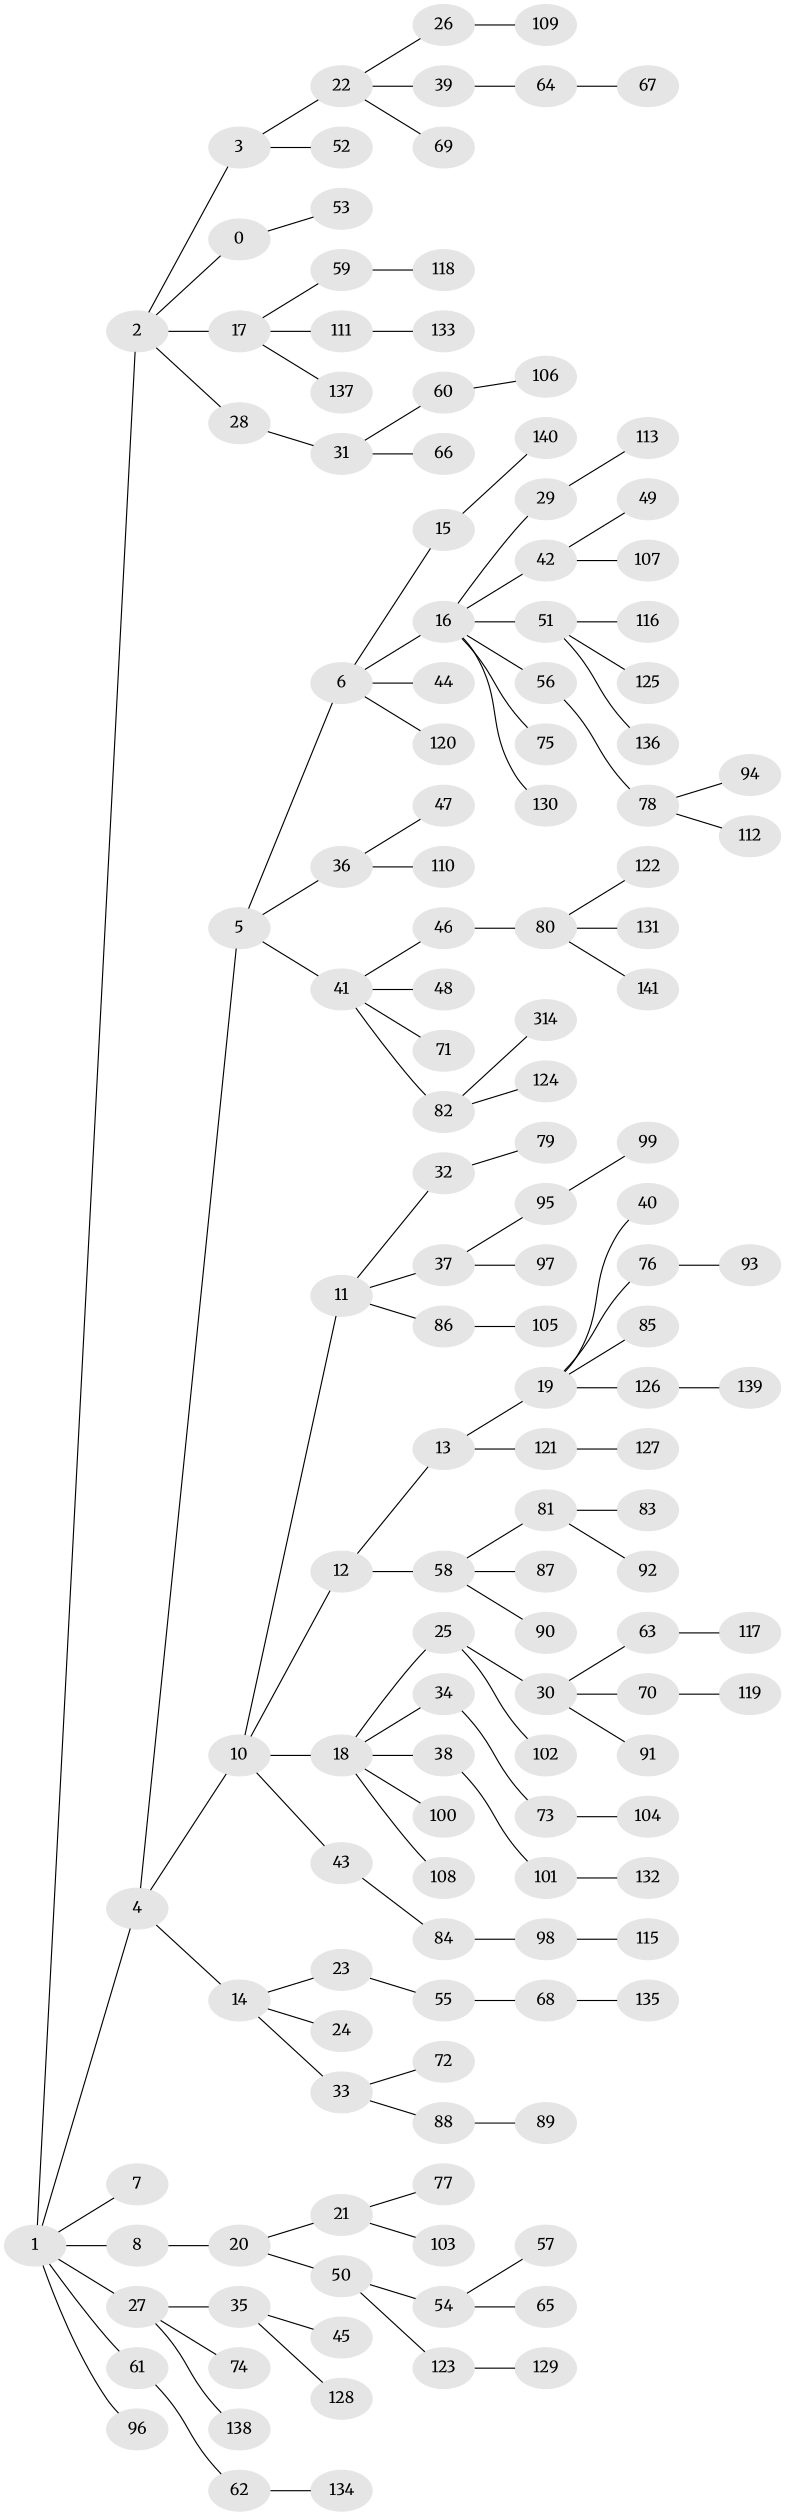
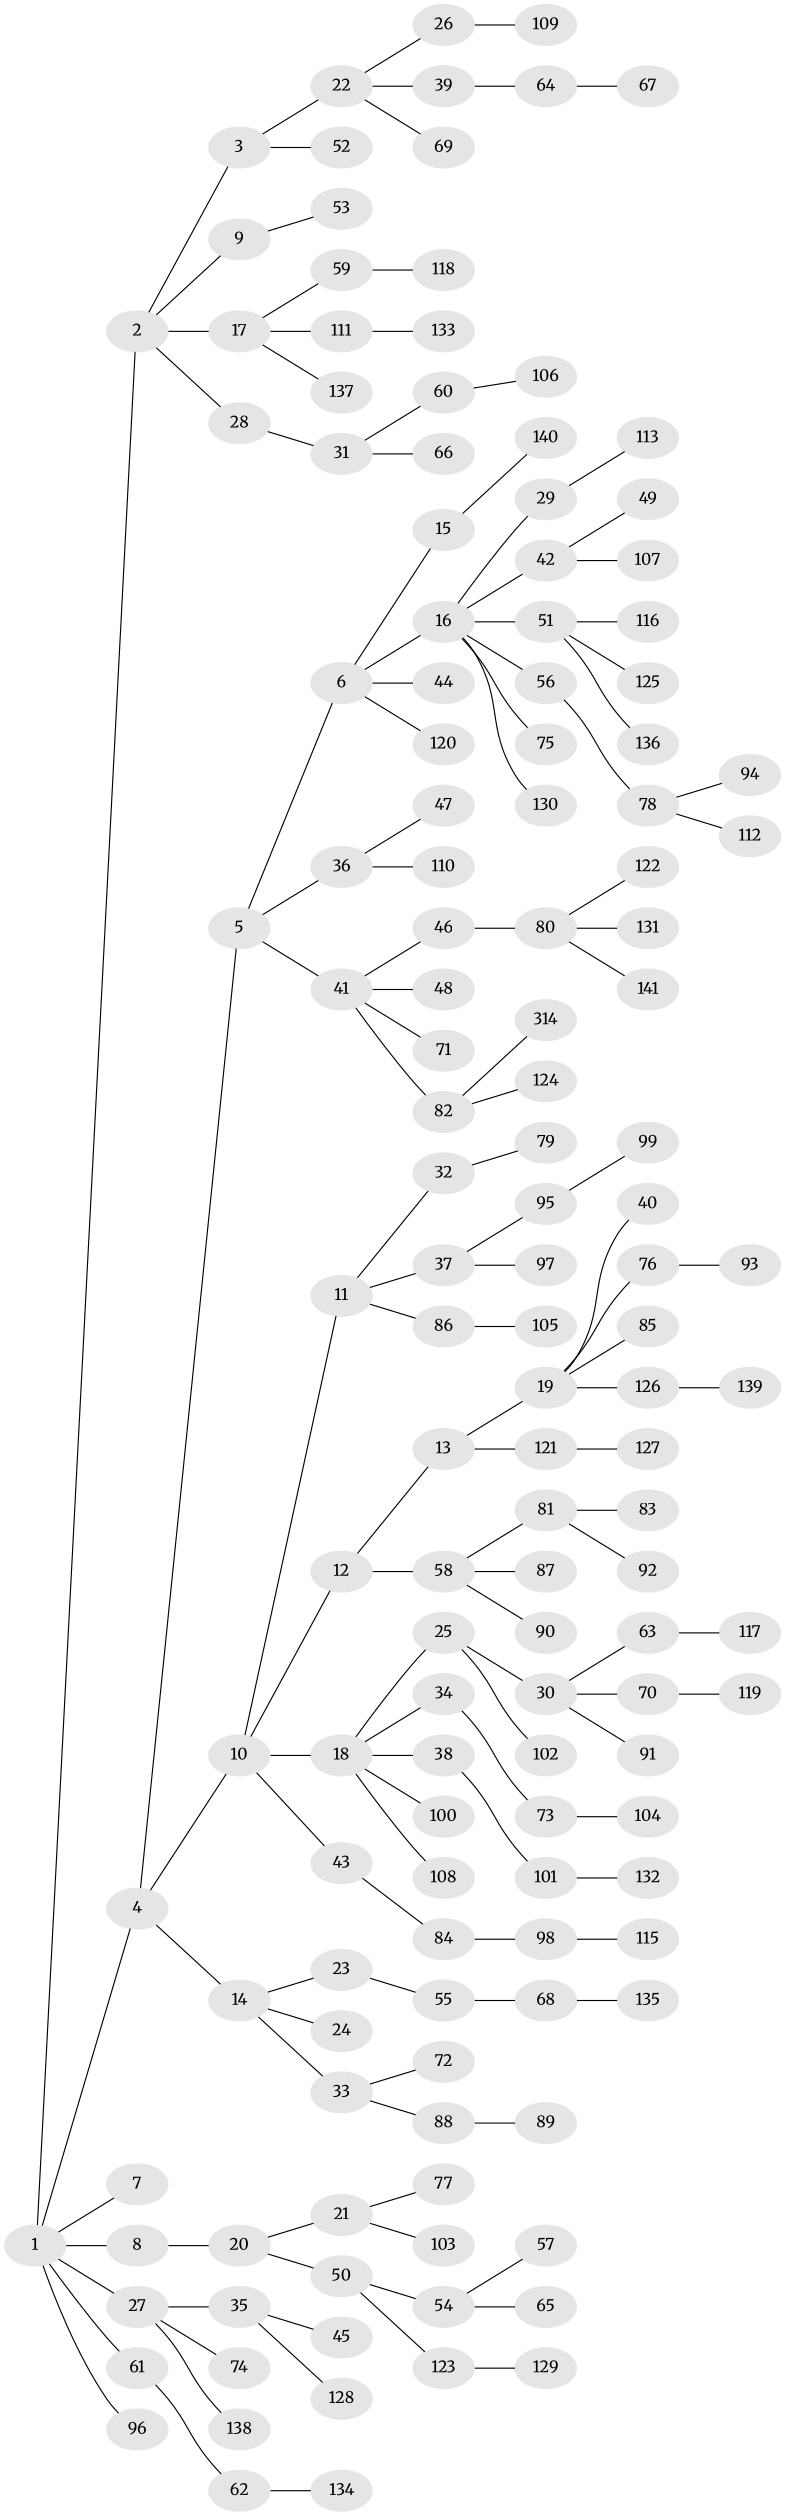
(239, 239) -> (239, 239)
